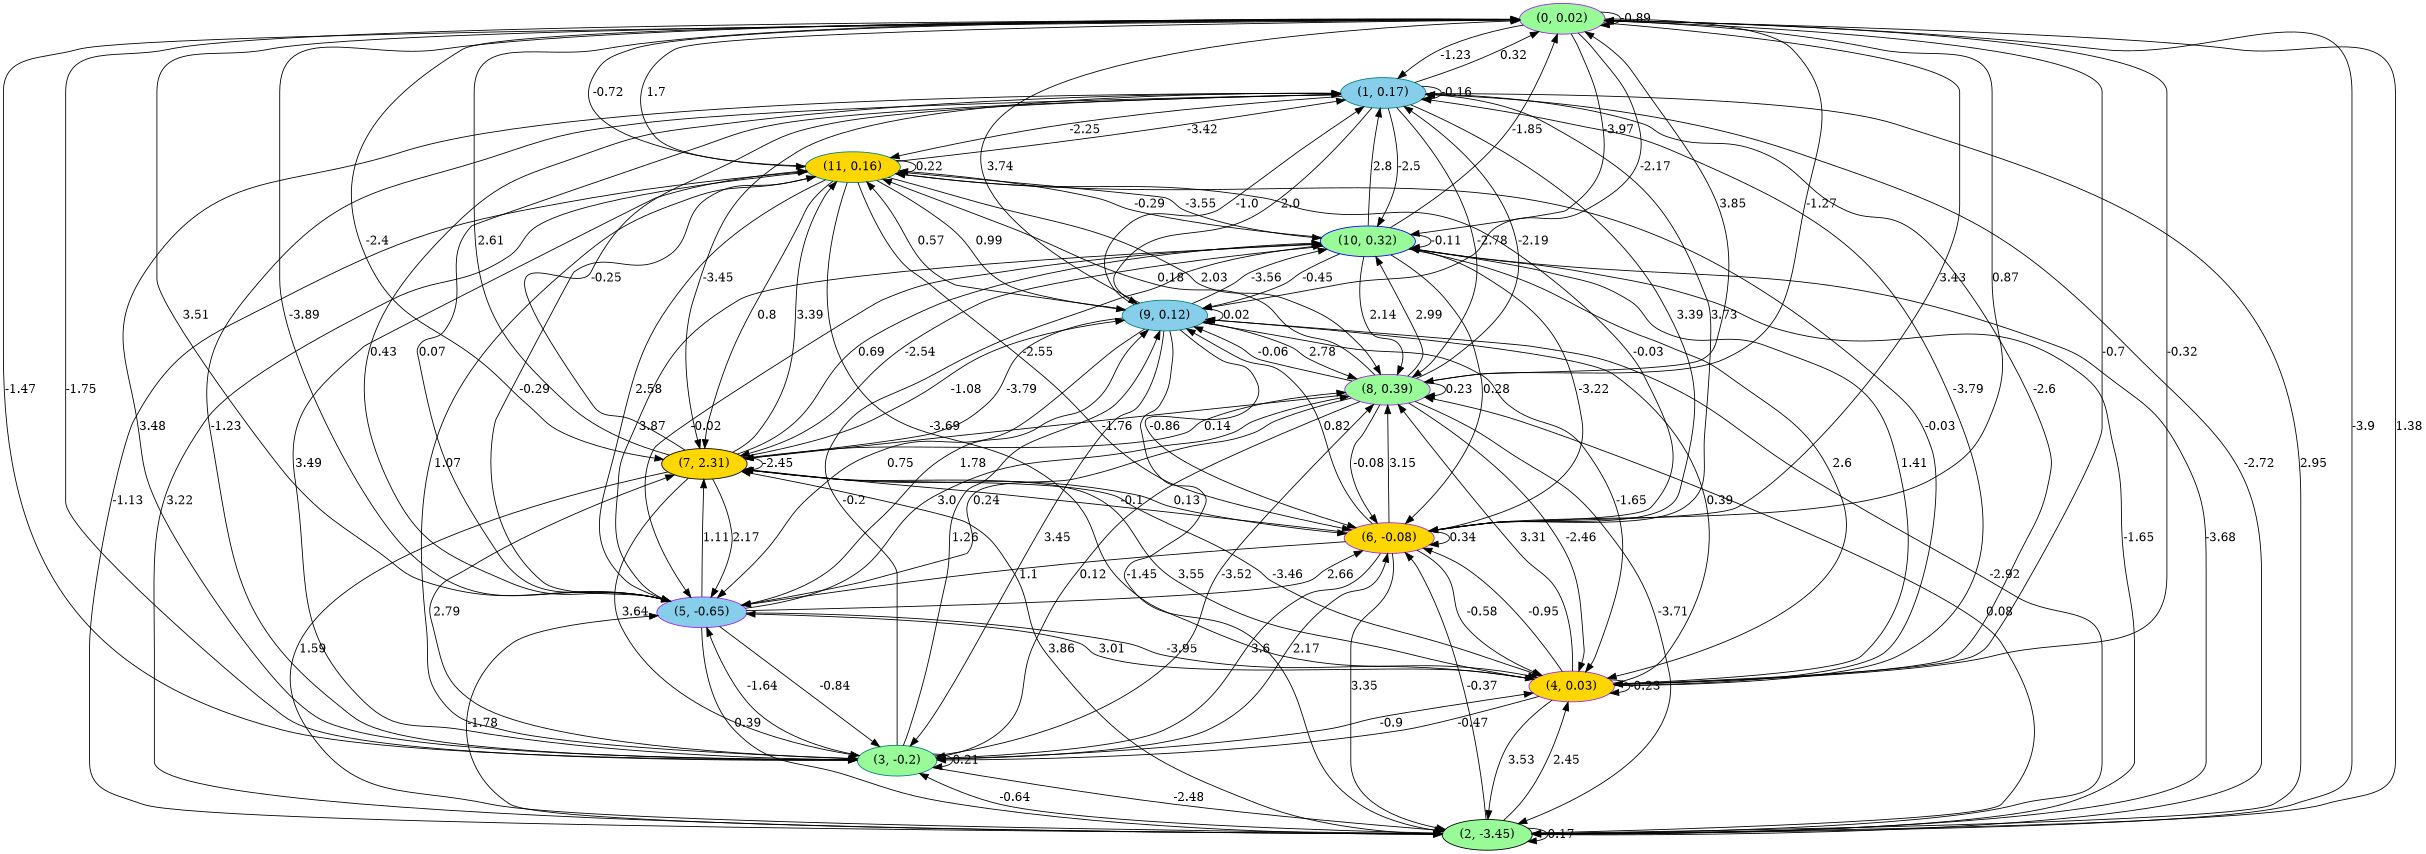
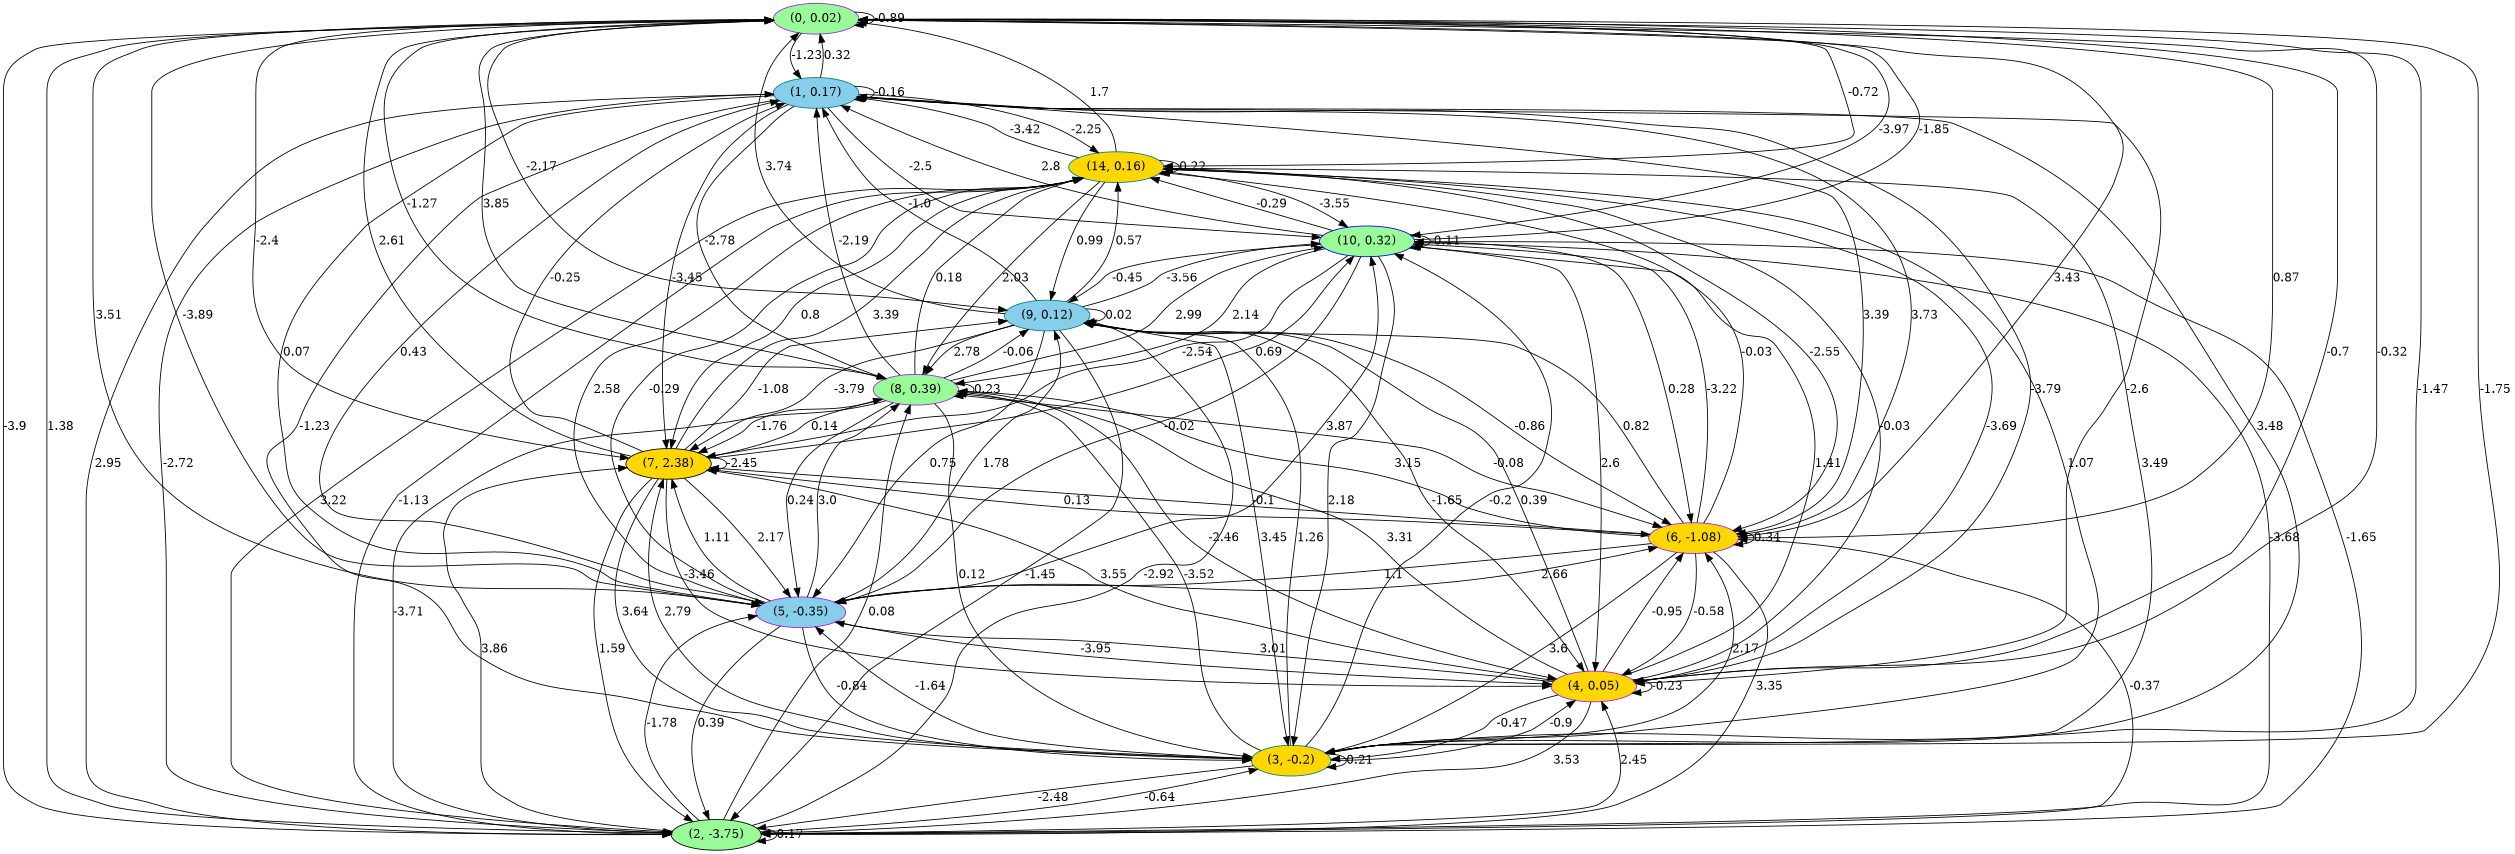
(853, 167) -> (1116, 167)
(1249, 218) -> none
(704, 464) -> (669, 464)
none -> (1328, 485)
(1389, 538) -> (1694, 538)
(702, 612) -> (801, 612)
(1572, 686) -> (1594, 686)
(897, 761) -> (1291, 761)
(1487, 835) -> (716, 835)
